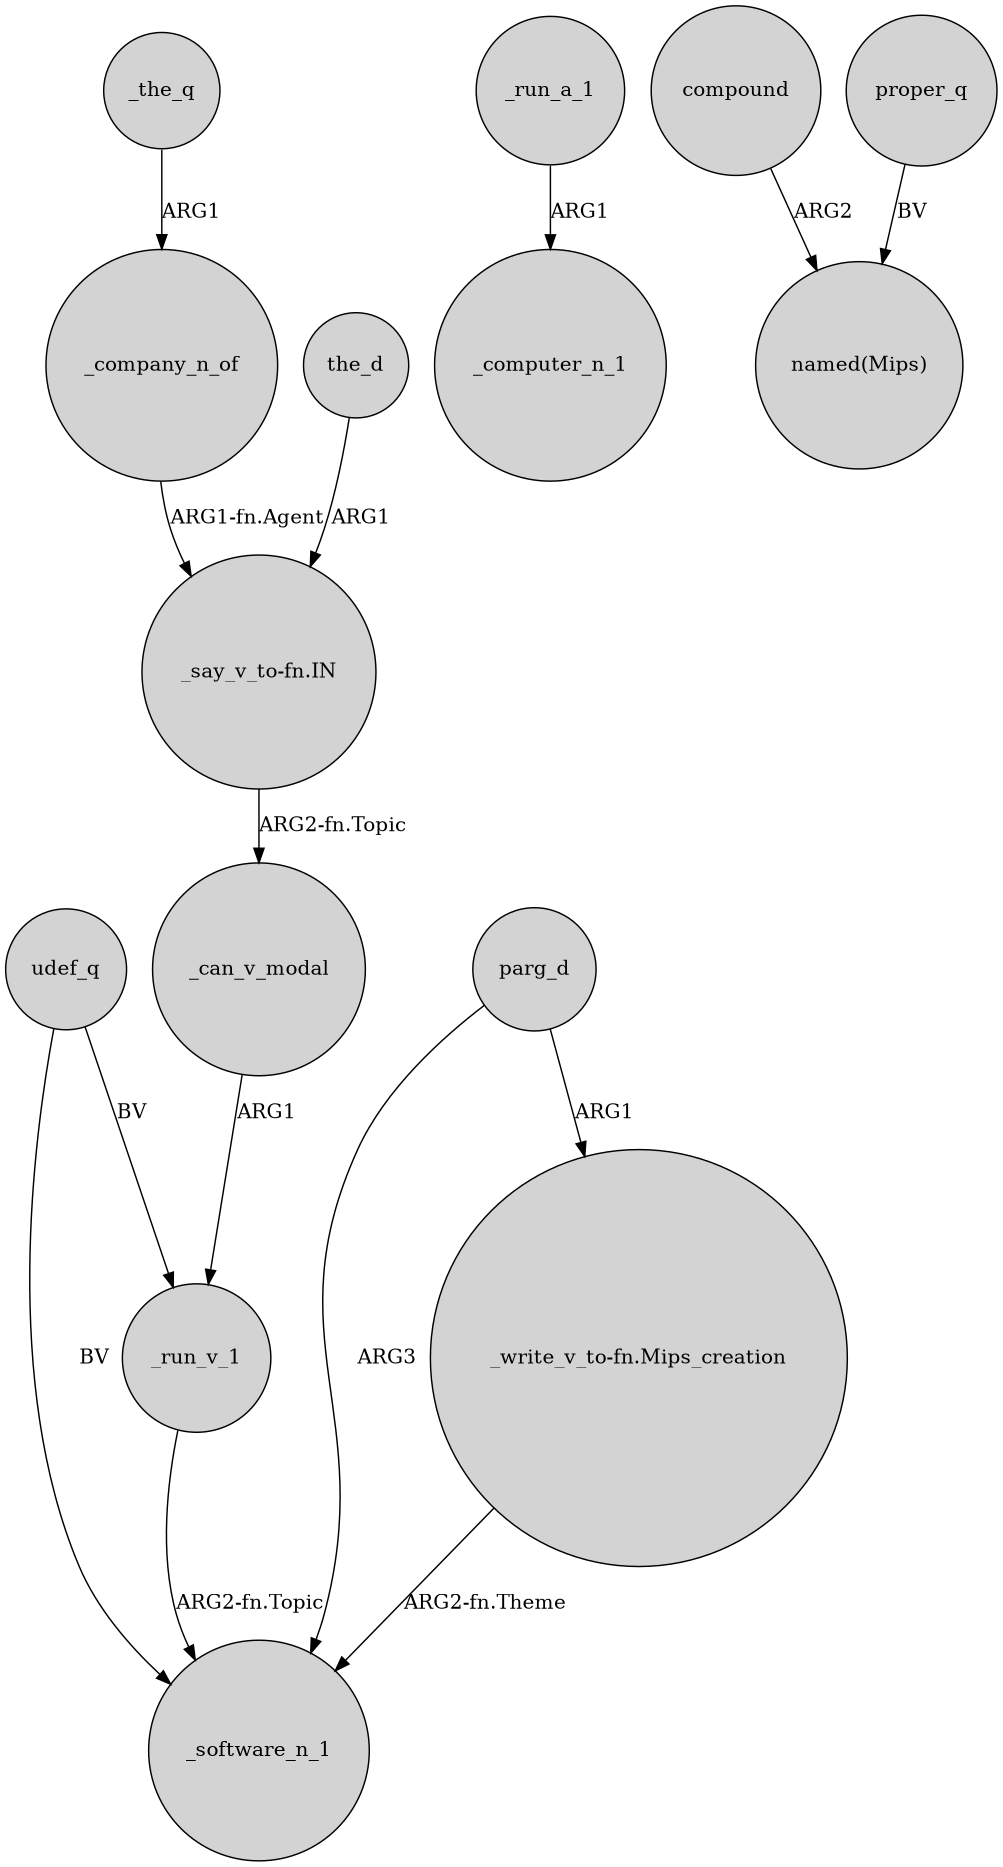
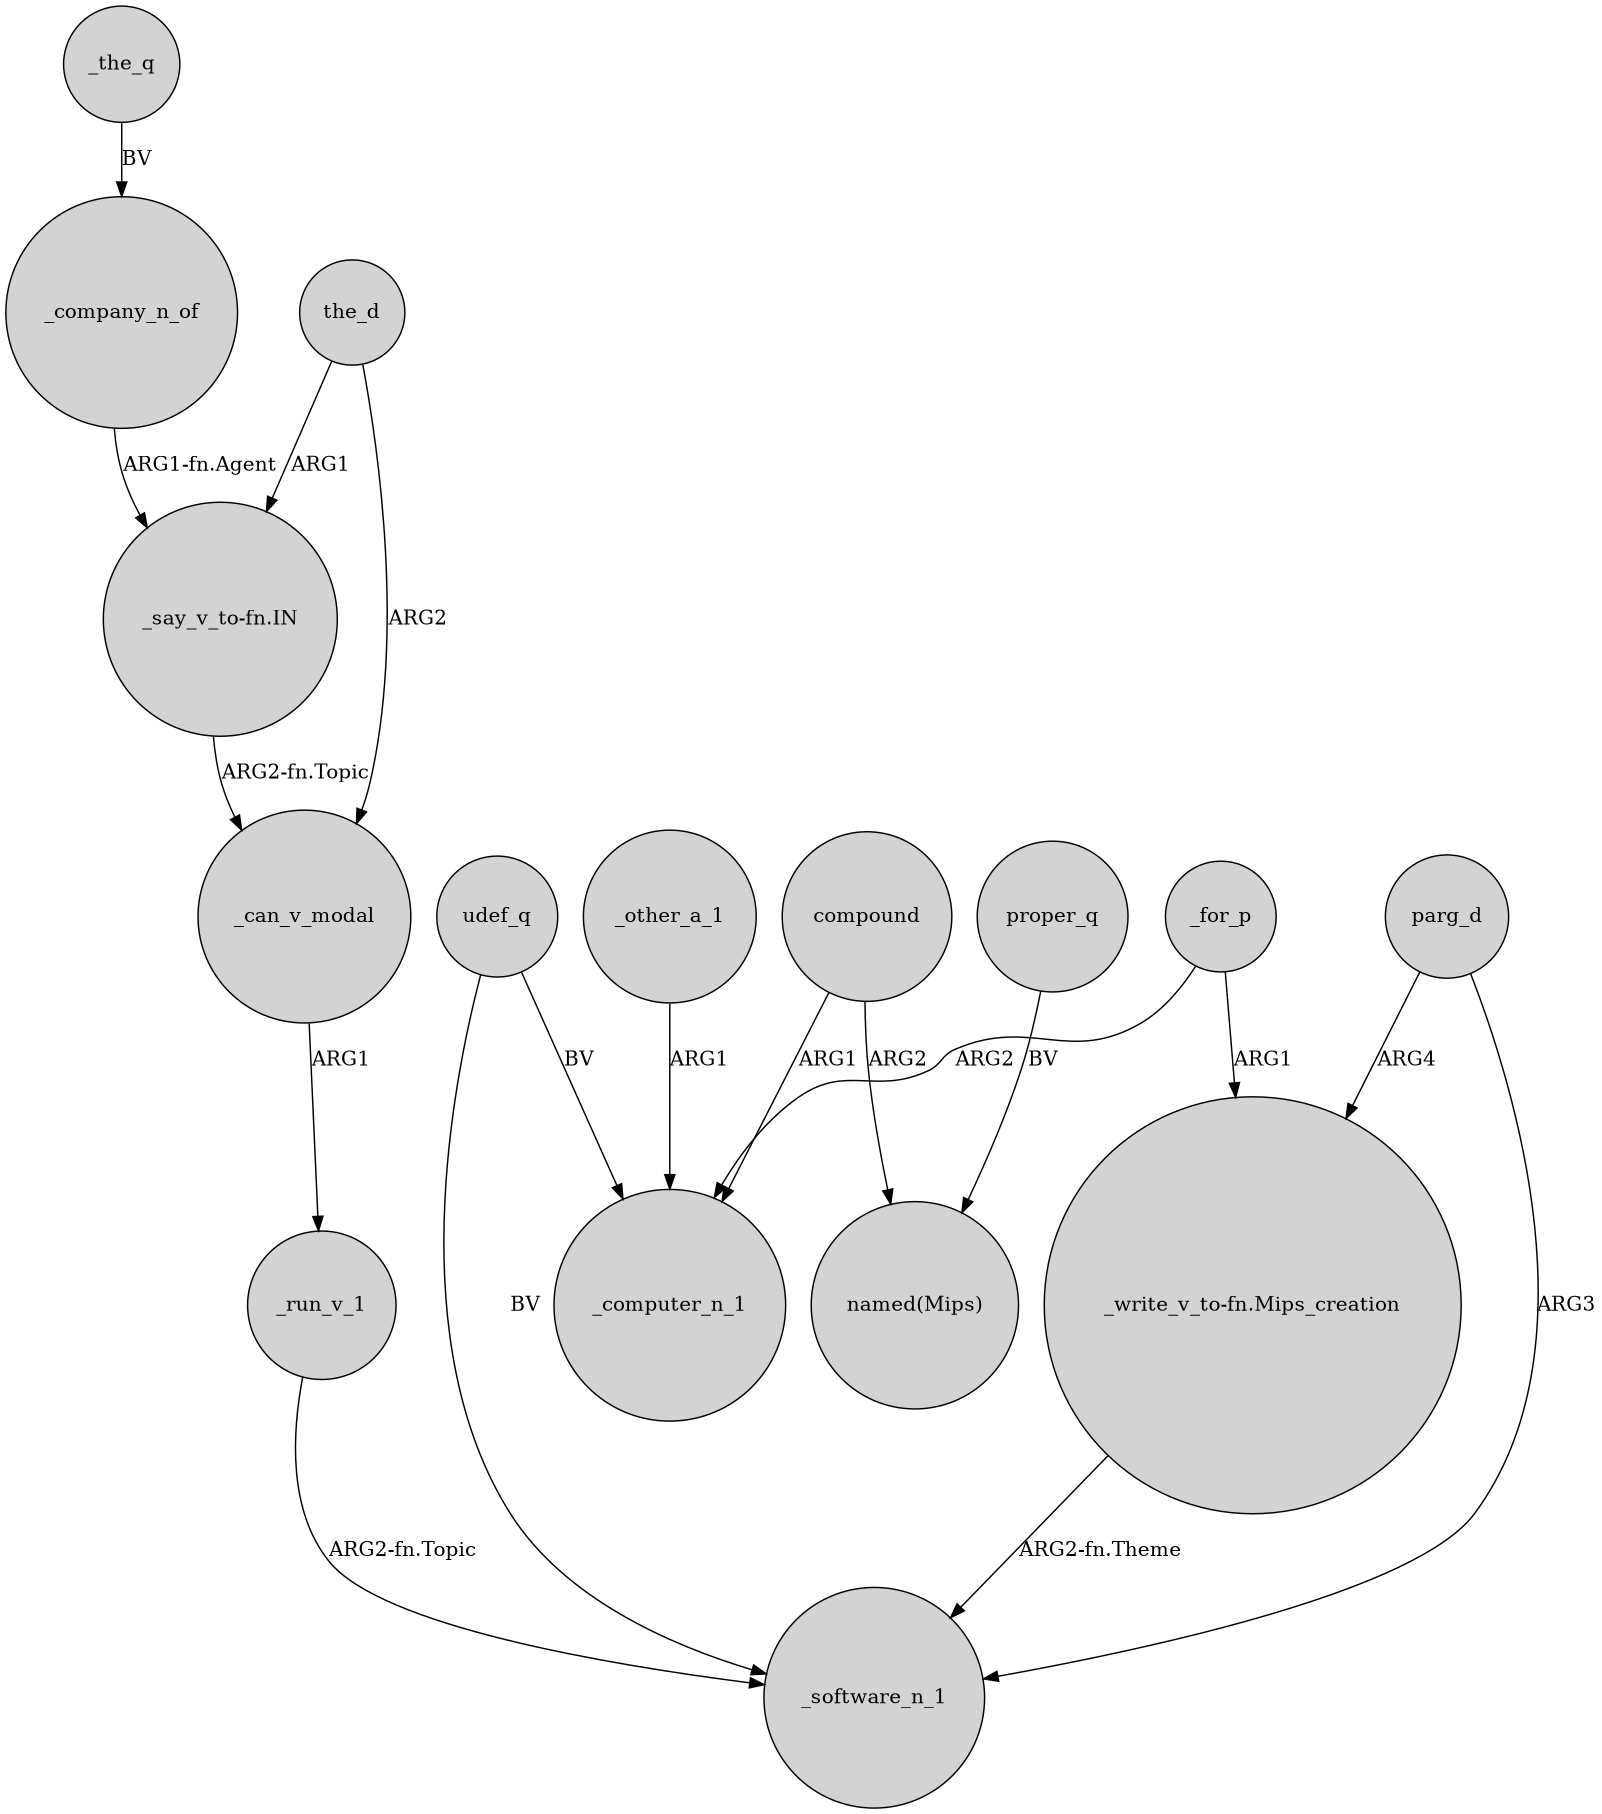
(550, 91) -> (670, 917)
(192, 212) -> (137, 160)
none -> (387, 588)
none -> (1221, 917)
none -> (779, 1091)
(605, 1113) -> (1407, 1060)
(127, 1150) -> (569, 1079)
